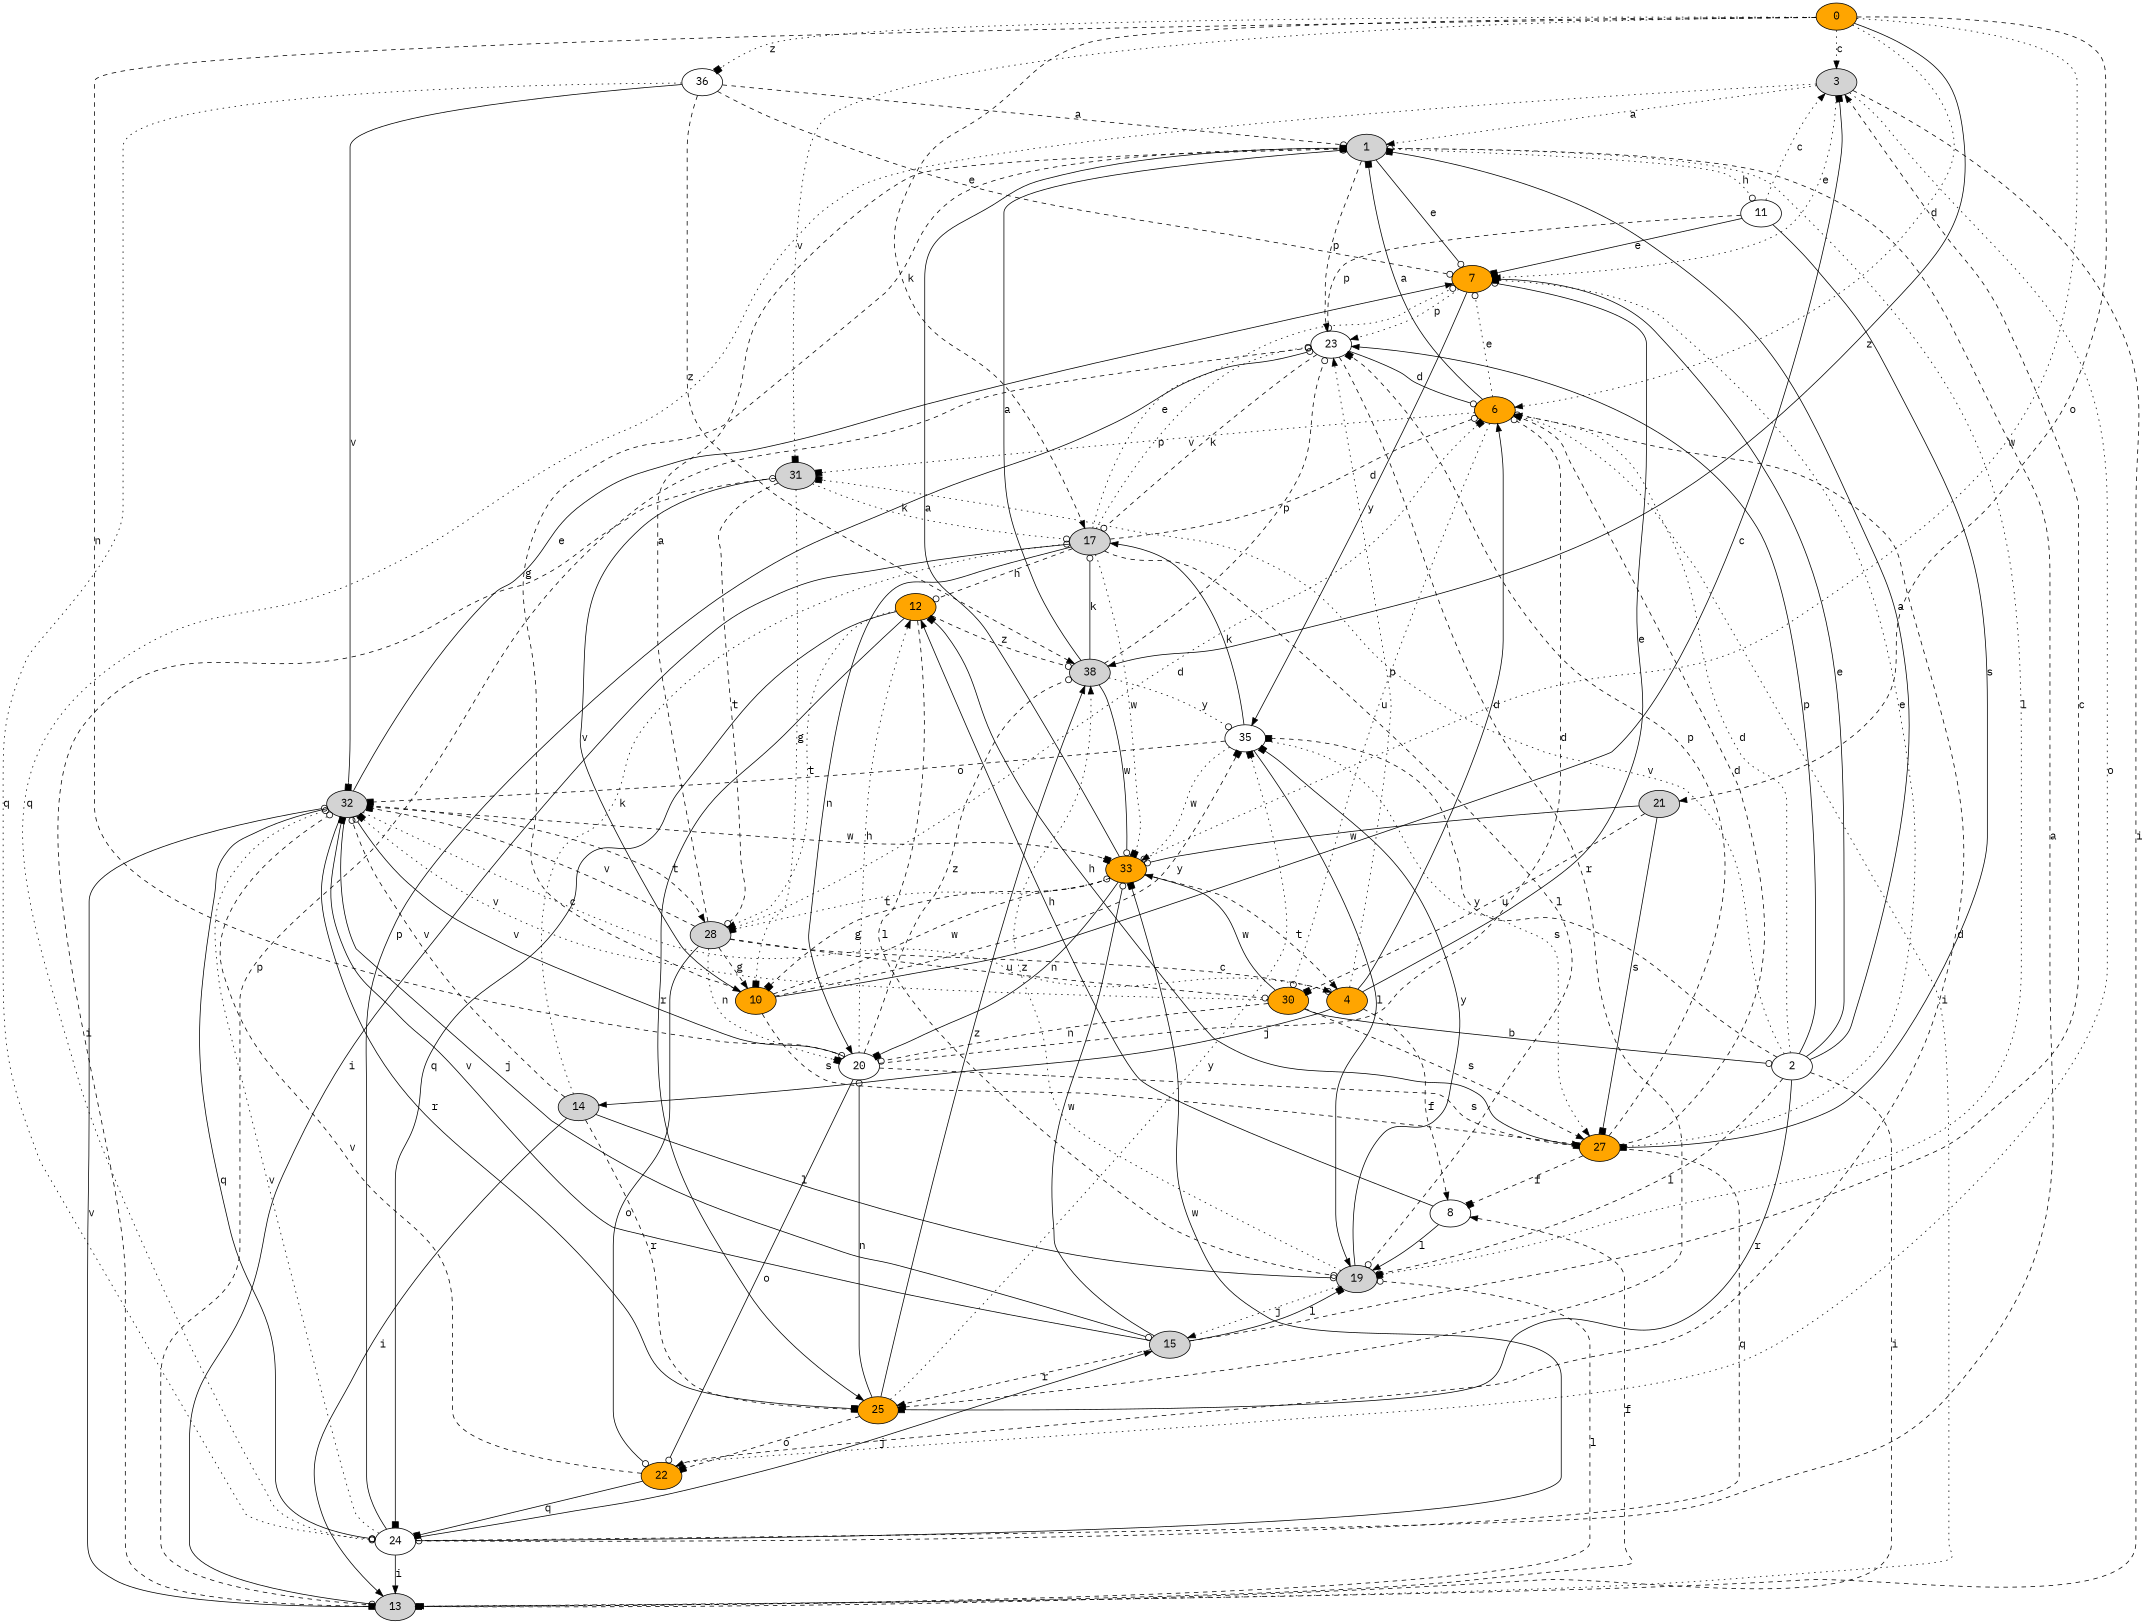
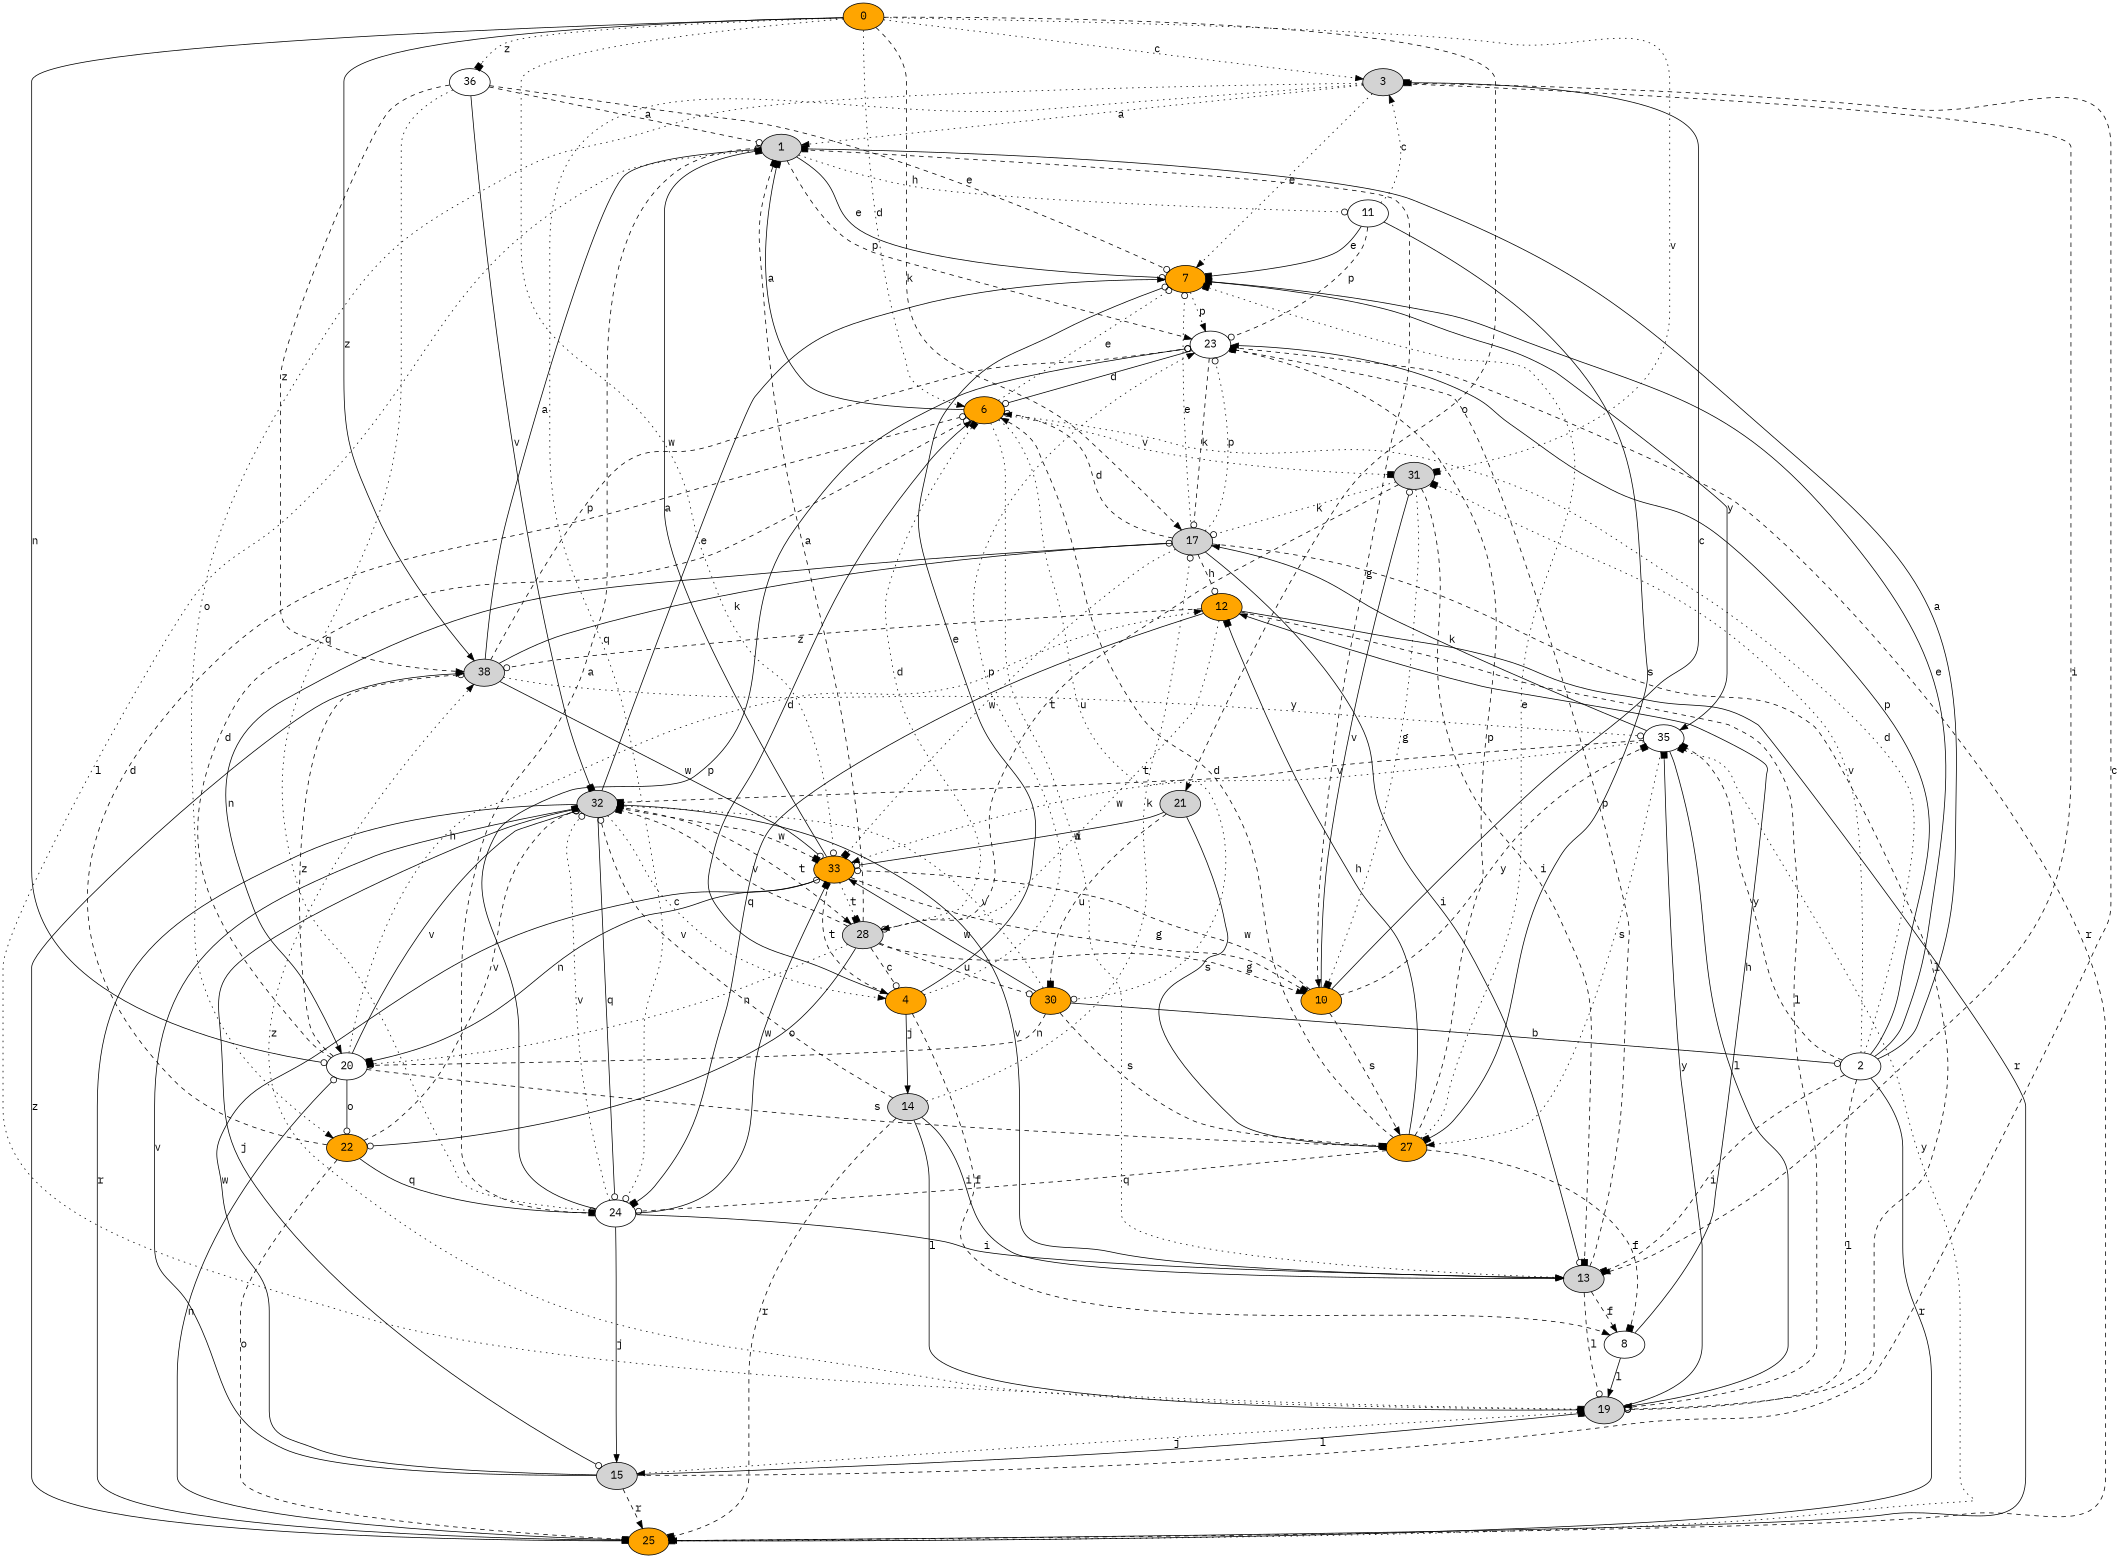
(186, 64) -> (32, 255)
(961, 771) -> (1340, 771)
(773, 1442) -> (256, 1491)
